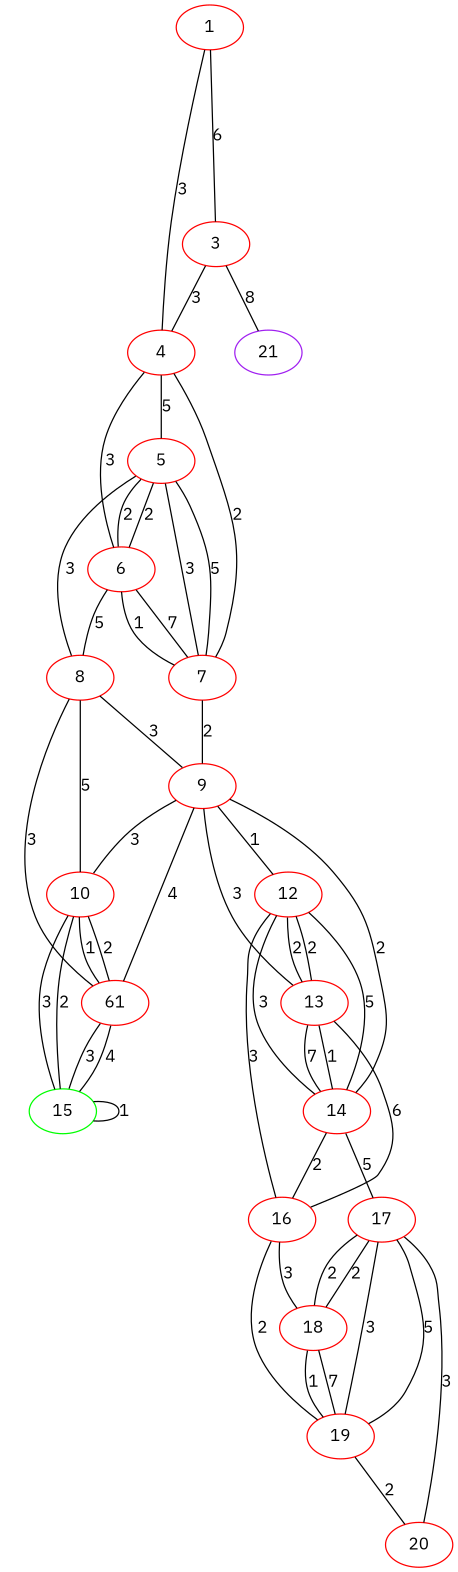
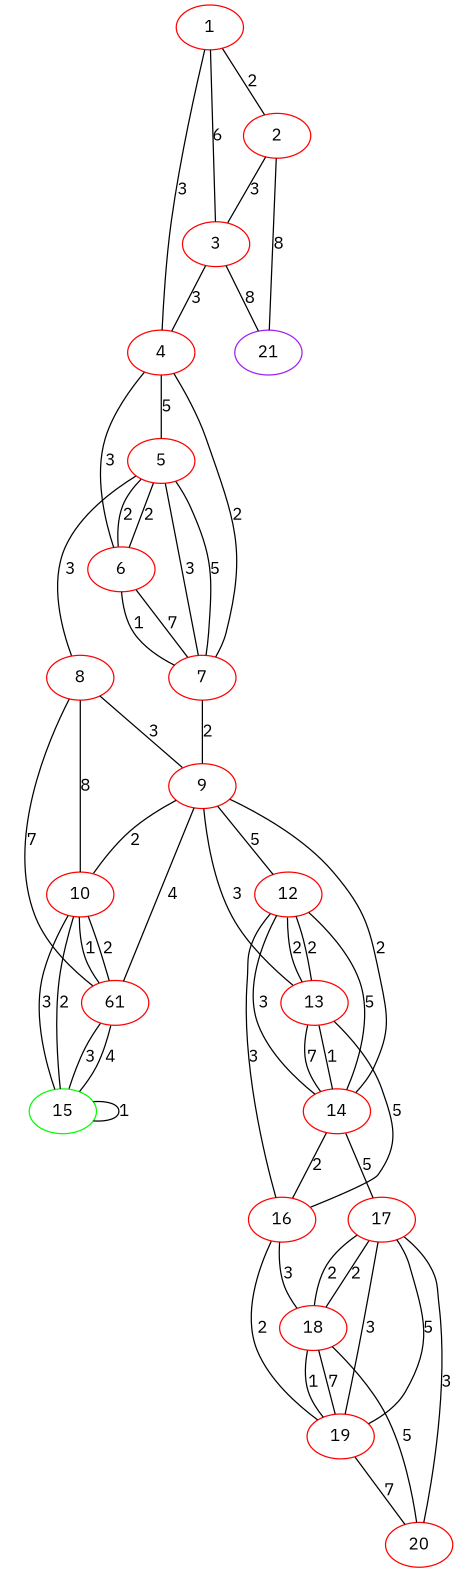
none -> (277, 136)
(91, 621) -> none
(86, 786) -> (86, 786)
(32, 840) -> (32, 840)
(136, 840) -> (136, 840)
(255, 840) -> (255, 840)
(397, 1111) -> (397, 1111)
none -> (391, 1426)
(390, 1491) -> (390, 1491)
